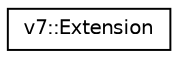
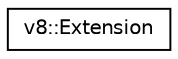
(89, 29) -> (89, 29)
